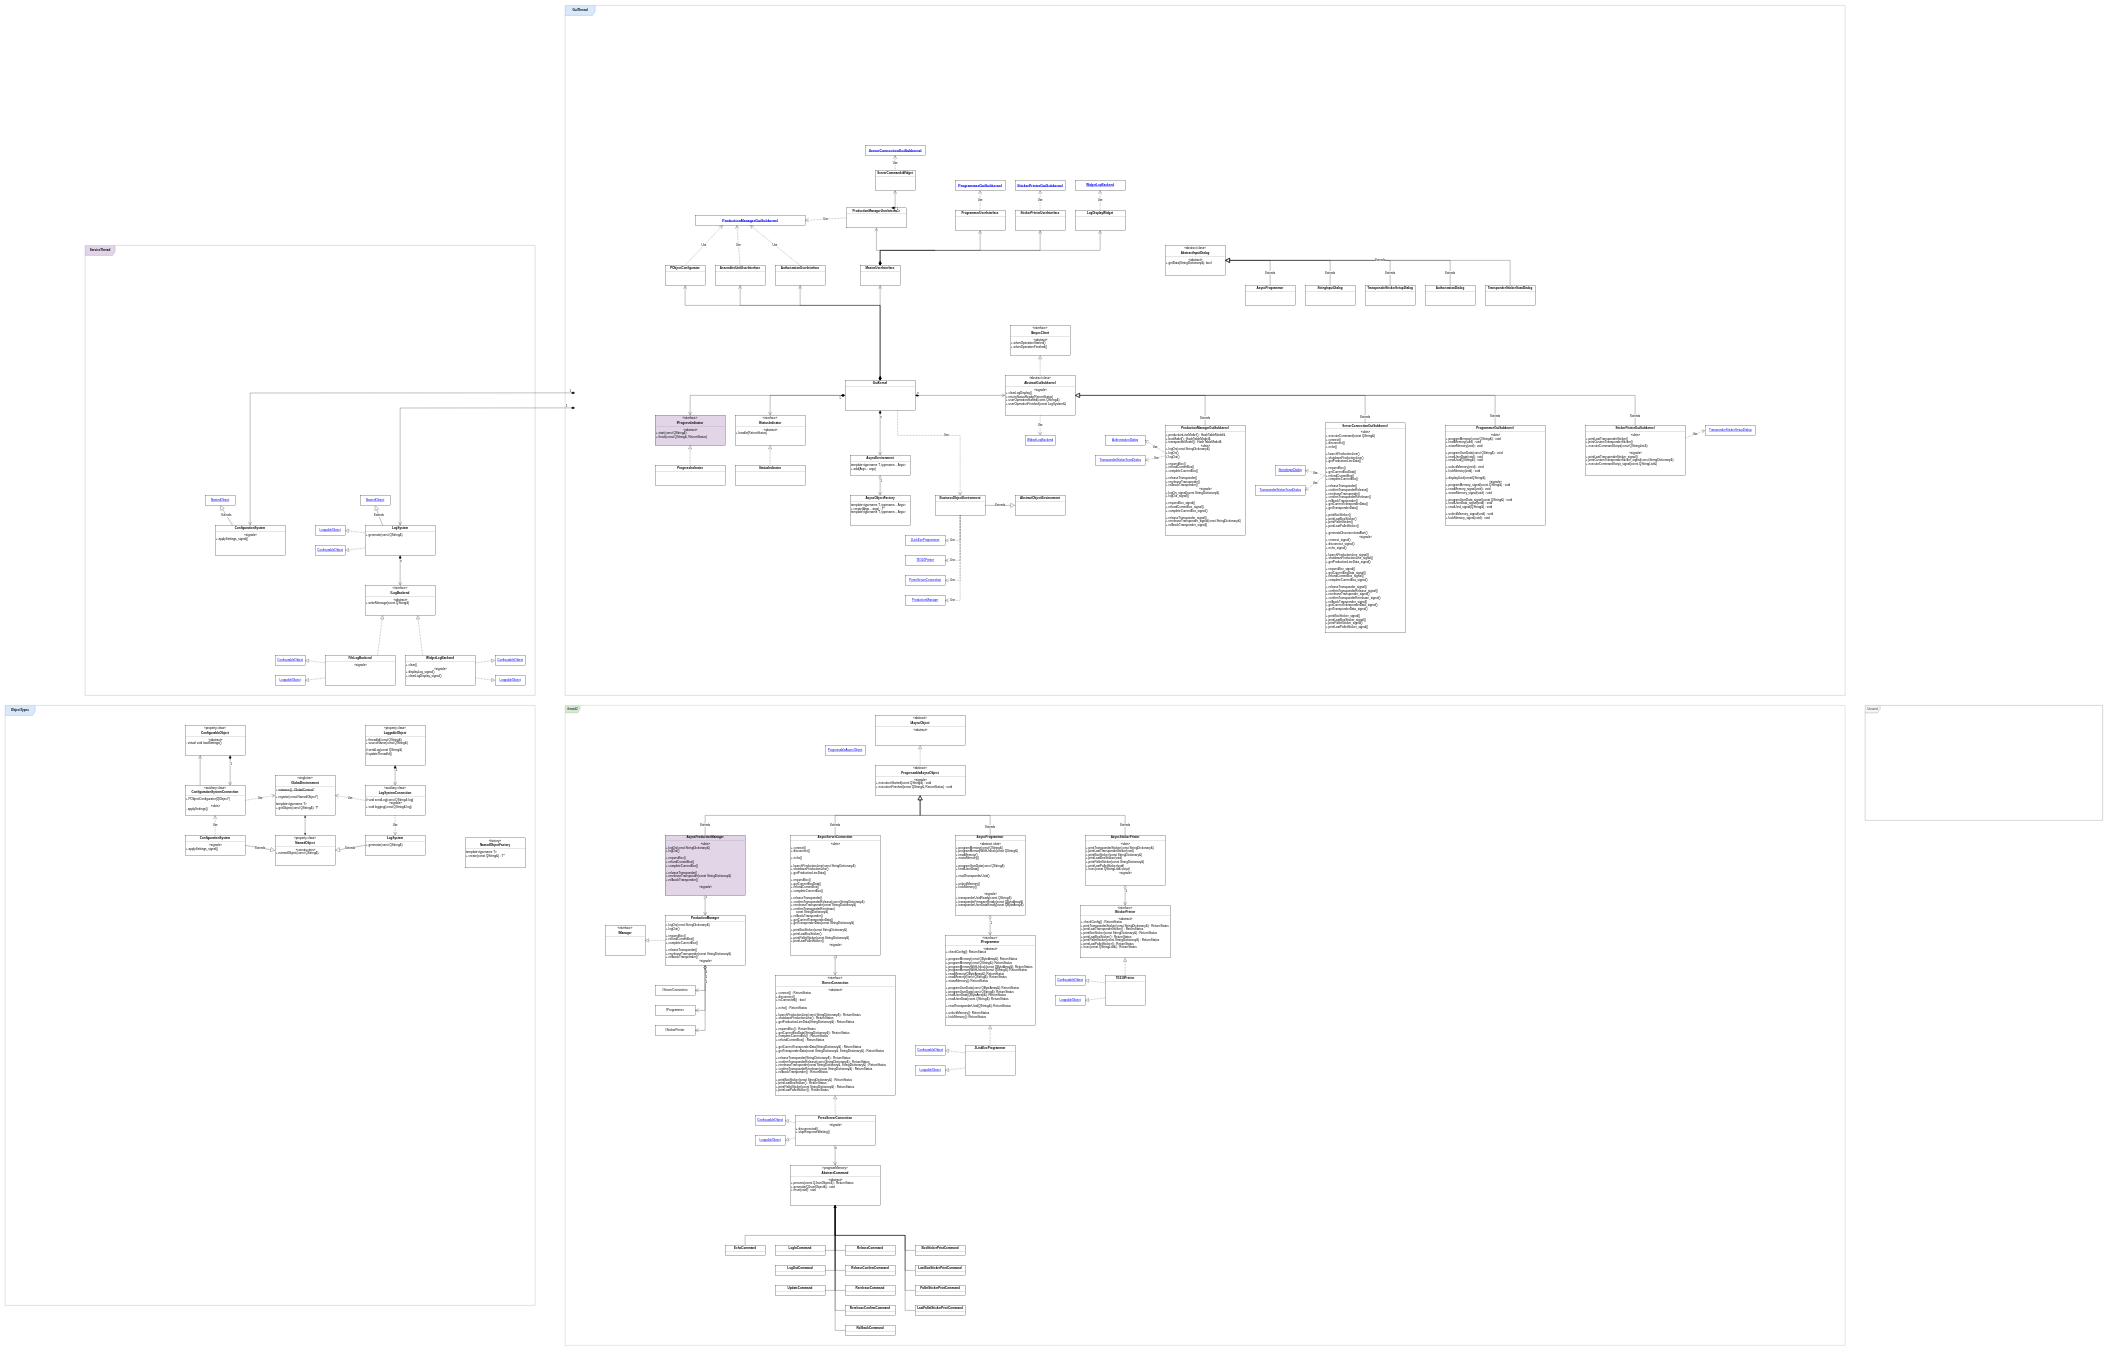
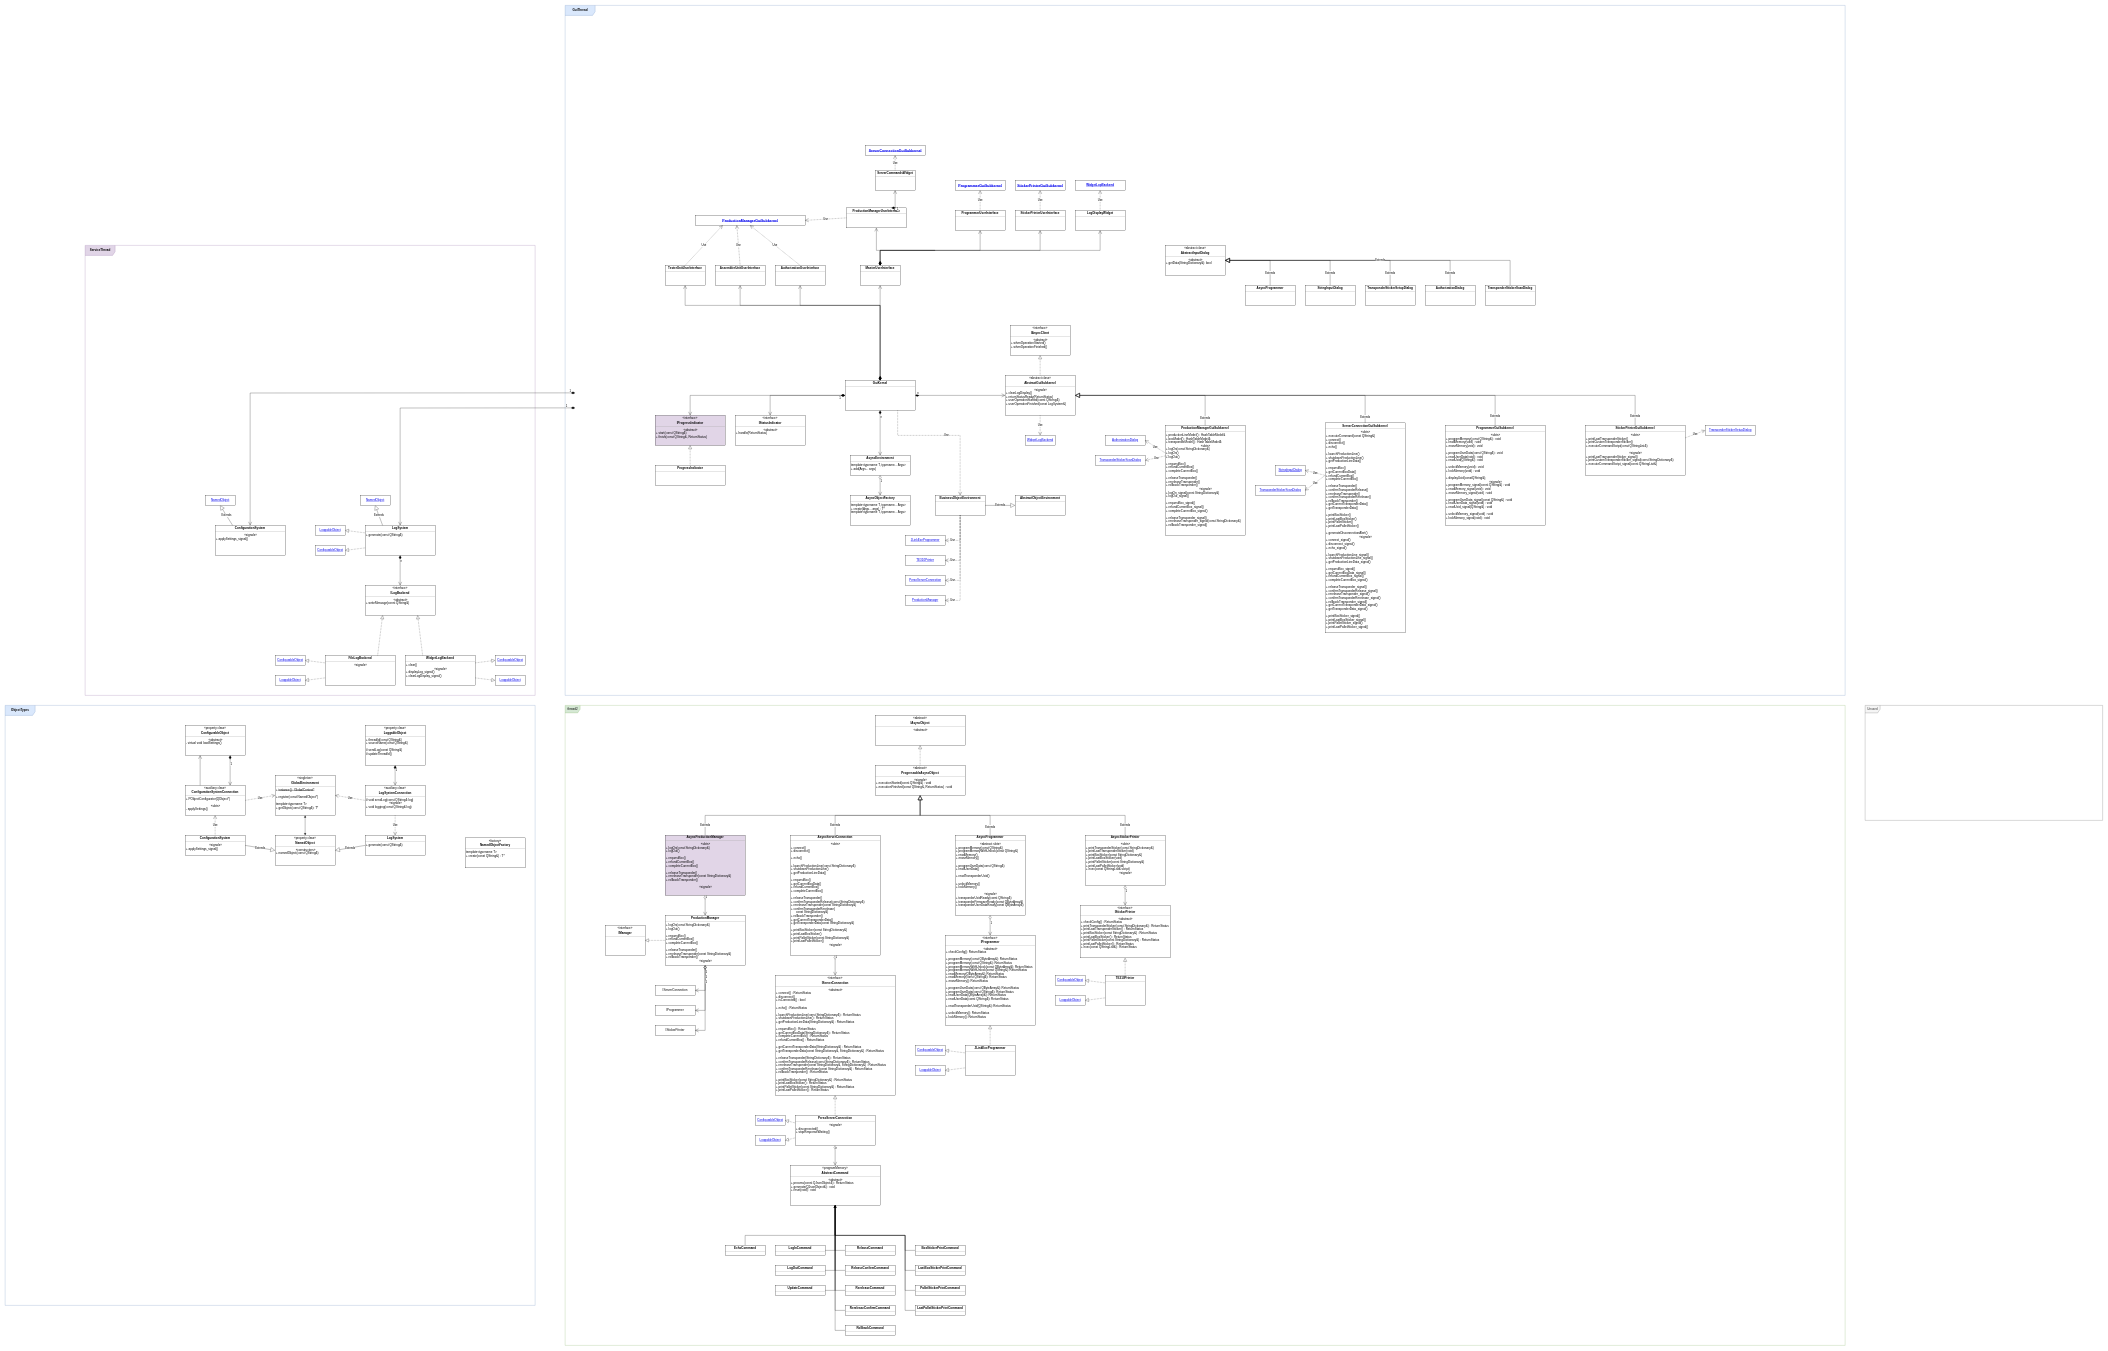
(681, 267) -> (684, 267)
(770, 464) -> none
(770, 475) -> none
(845, 750) -> none
